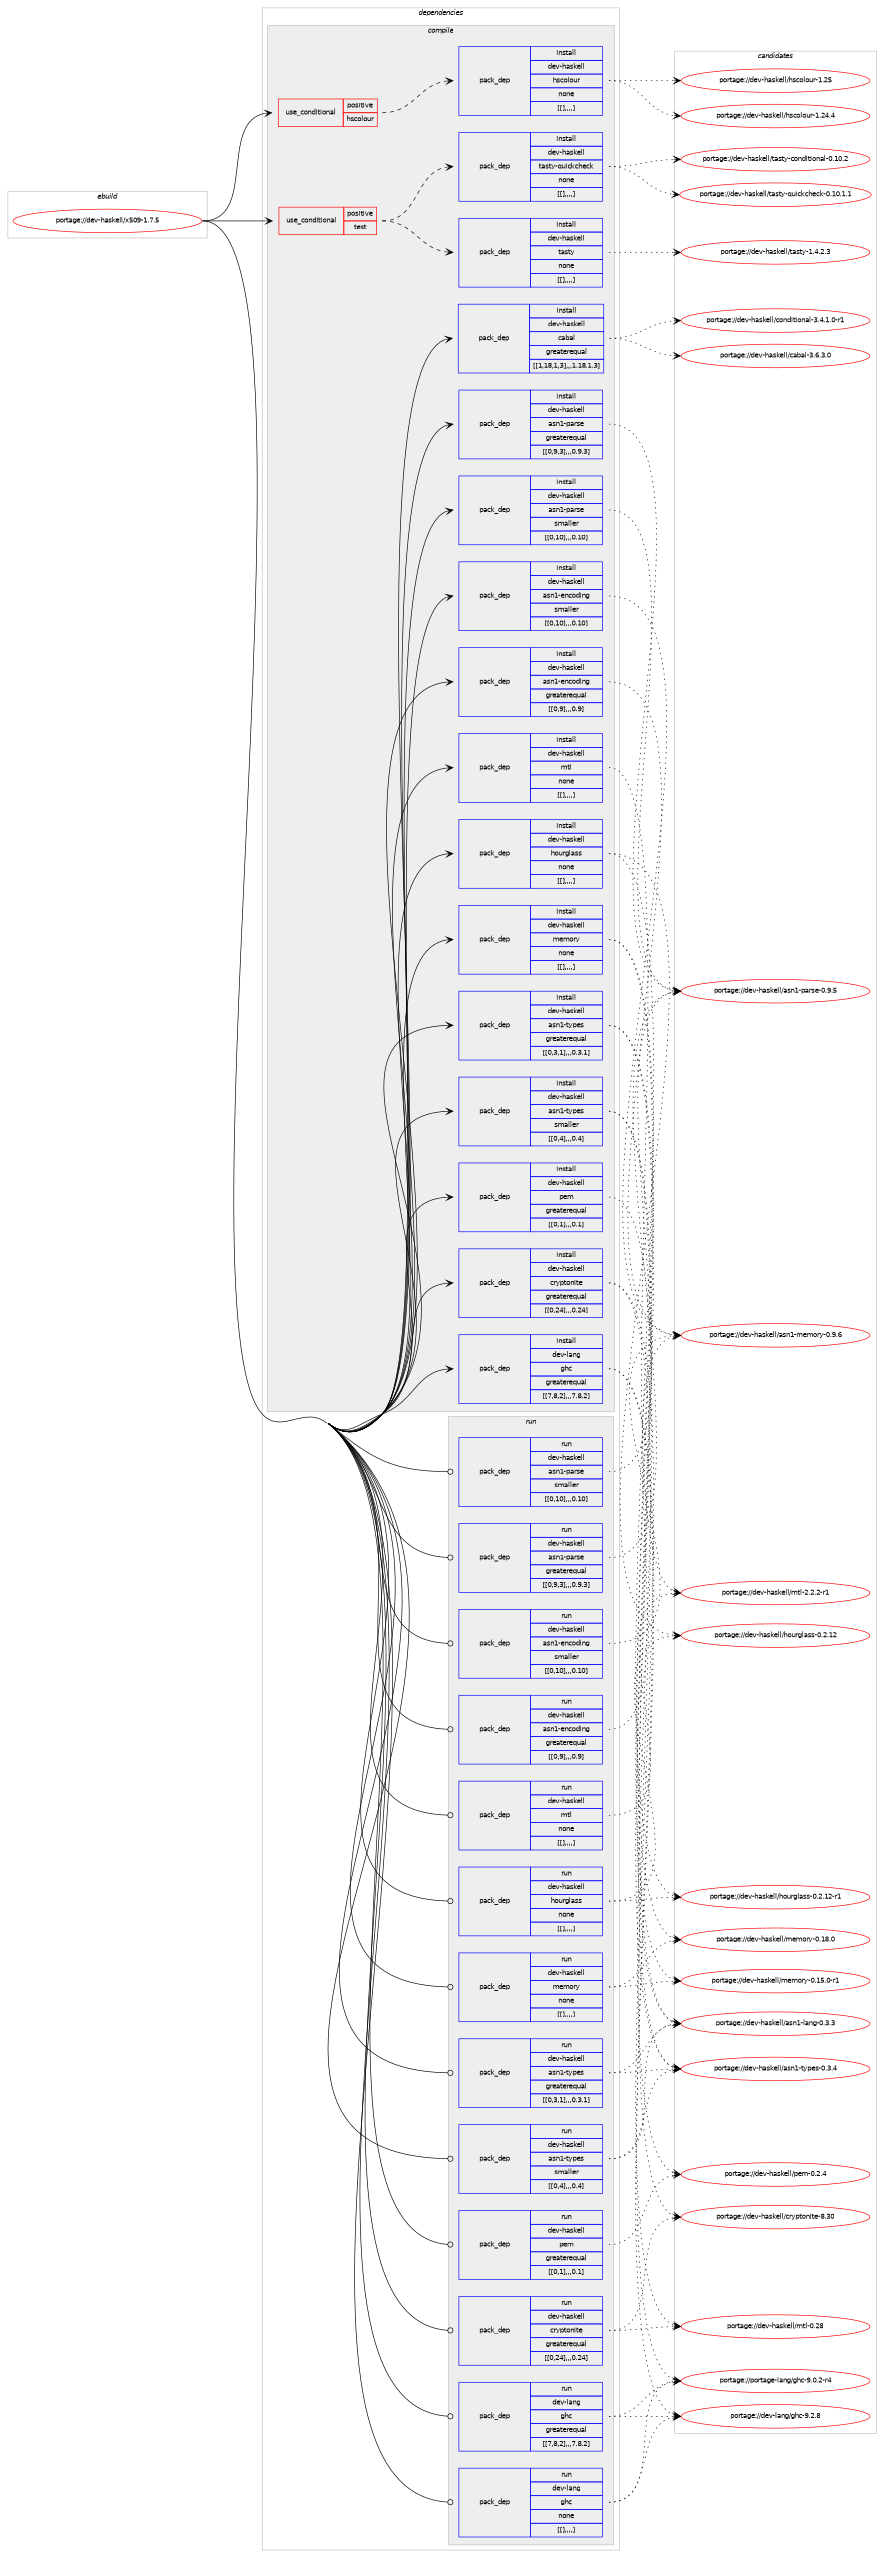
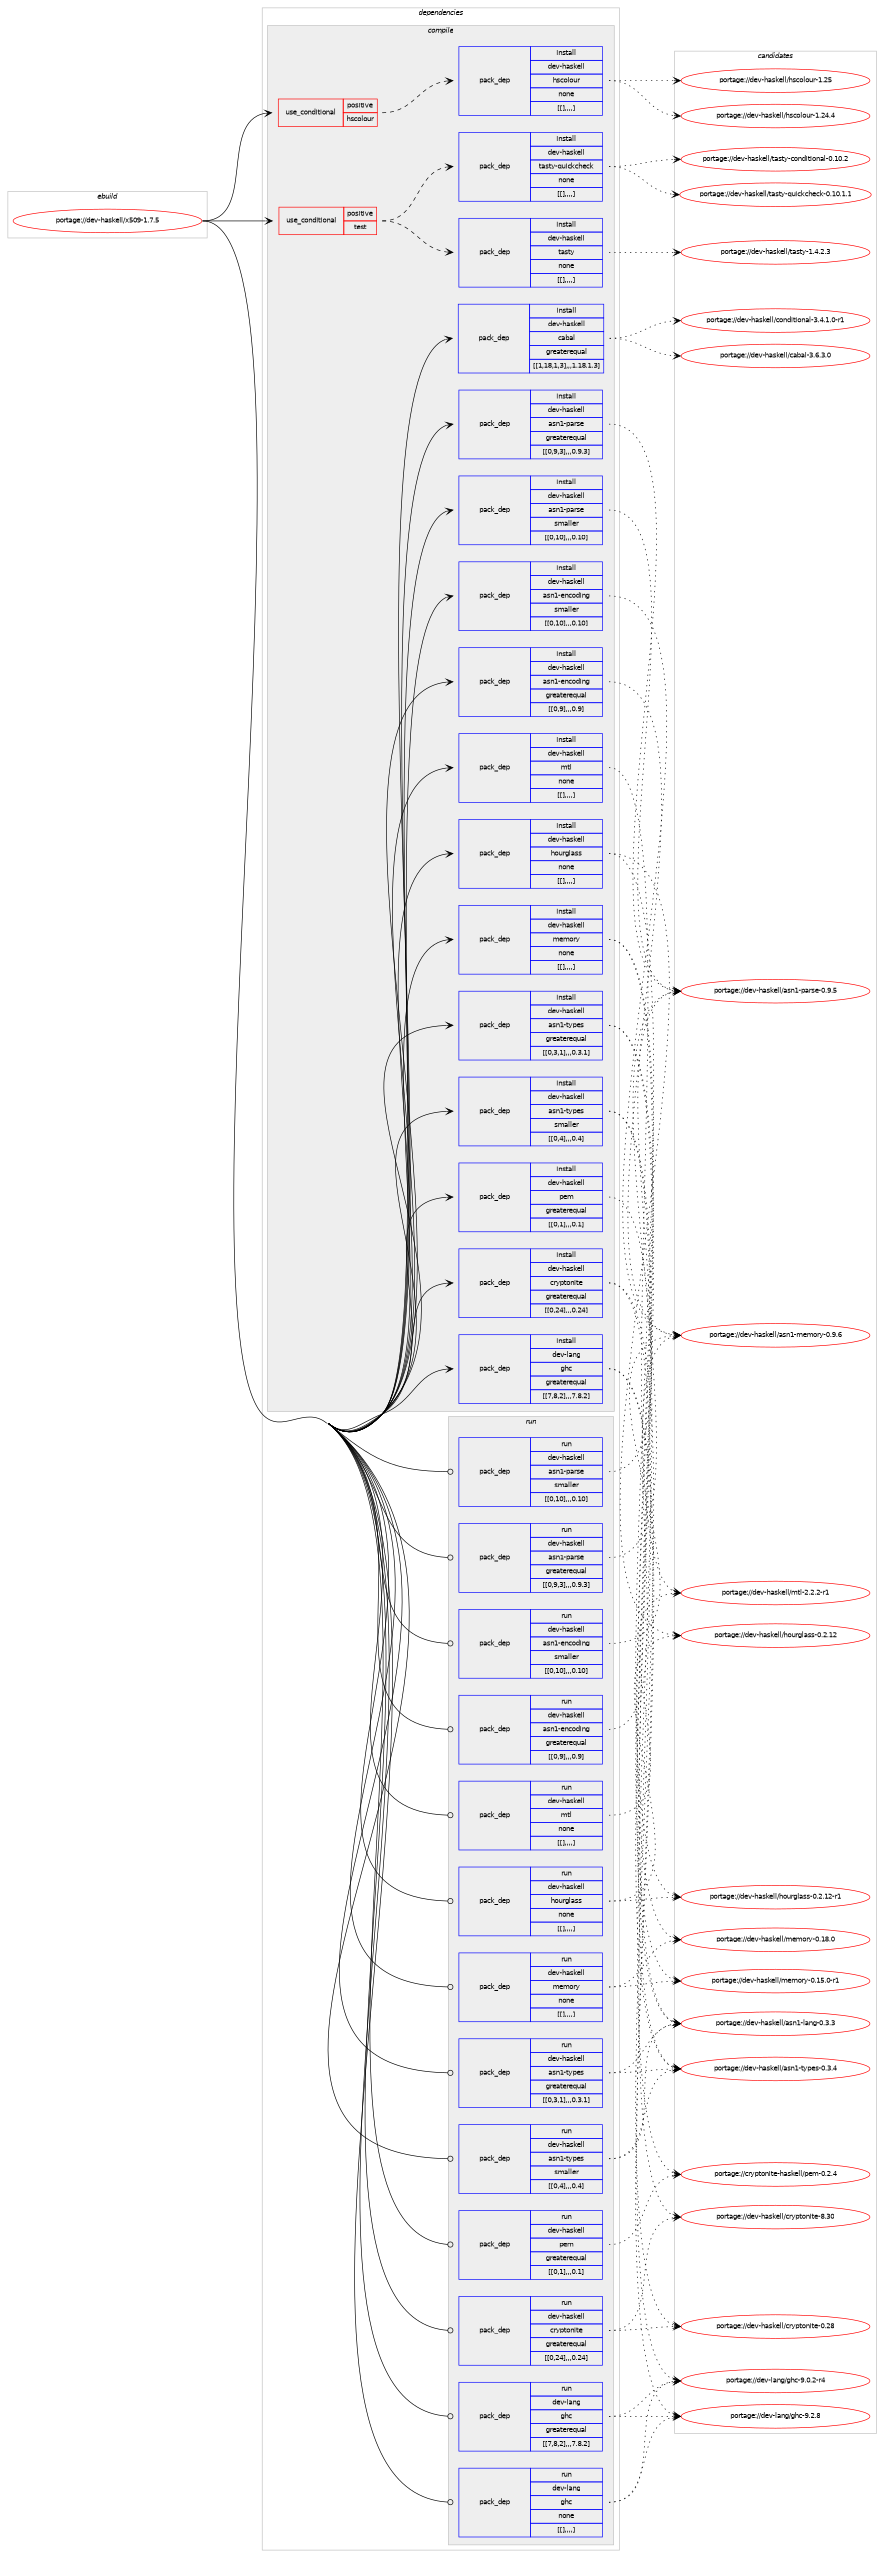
(776, 2174) -> (776, 2174)
(776, 2327) -> (776, 2327)
(776, 2381) -> (776, 2381)
